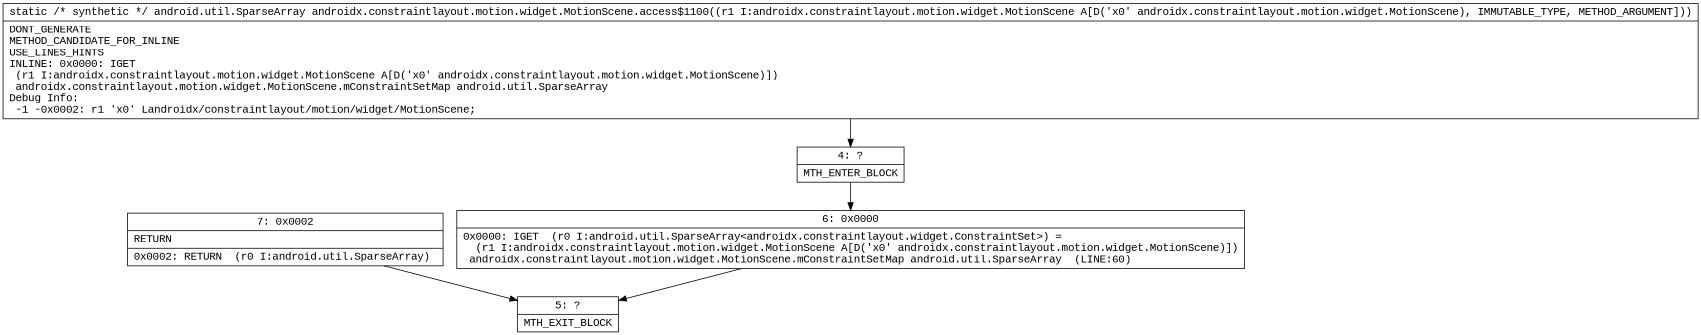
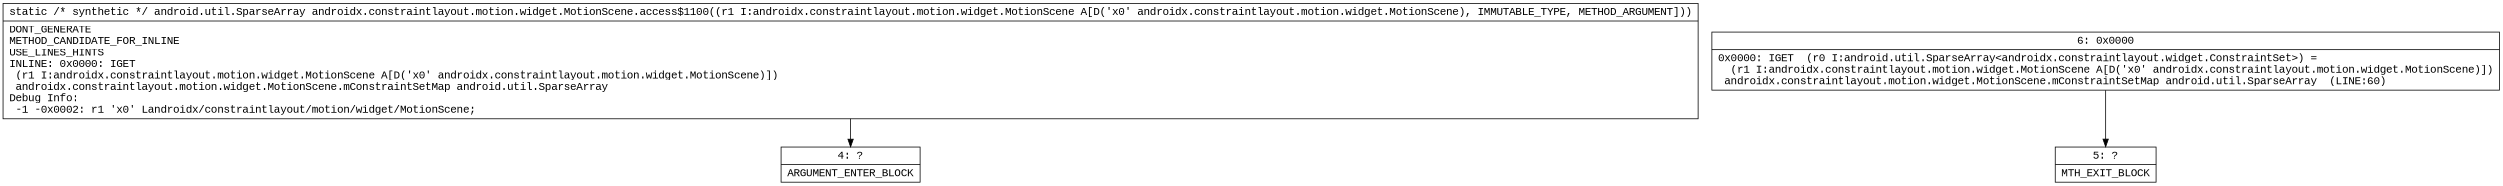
(851, 173) -> (851, 173)
(851, 192) -> none
(285, 239) -> none
